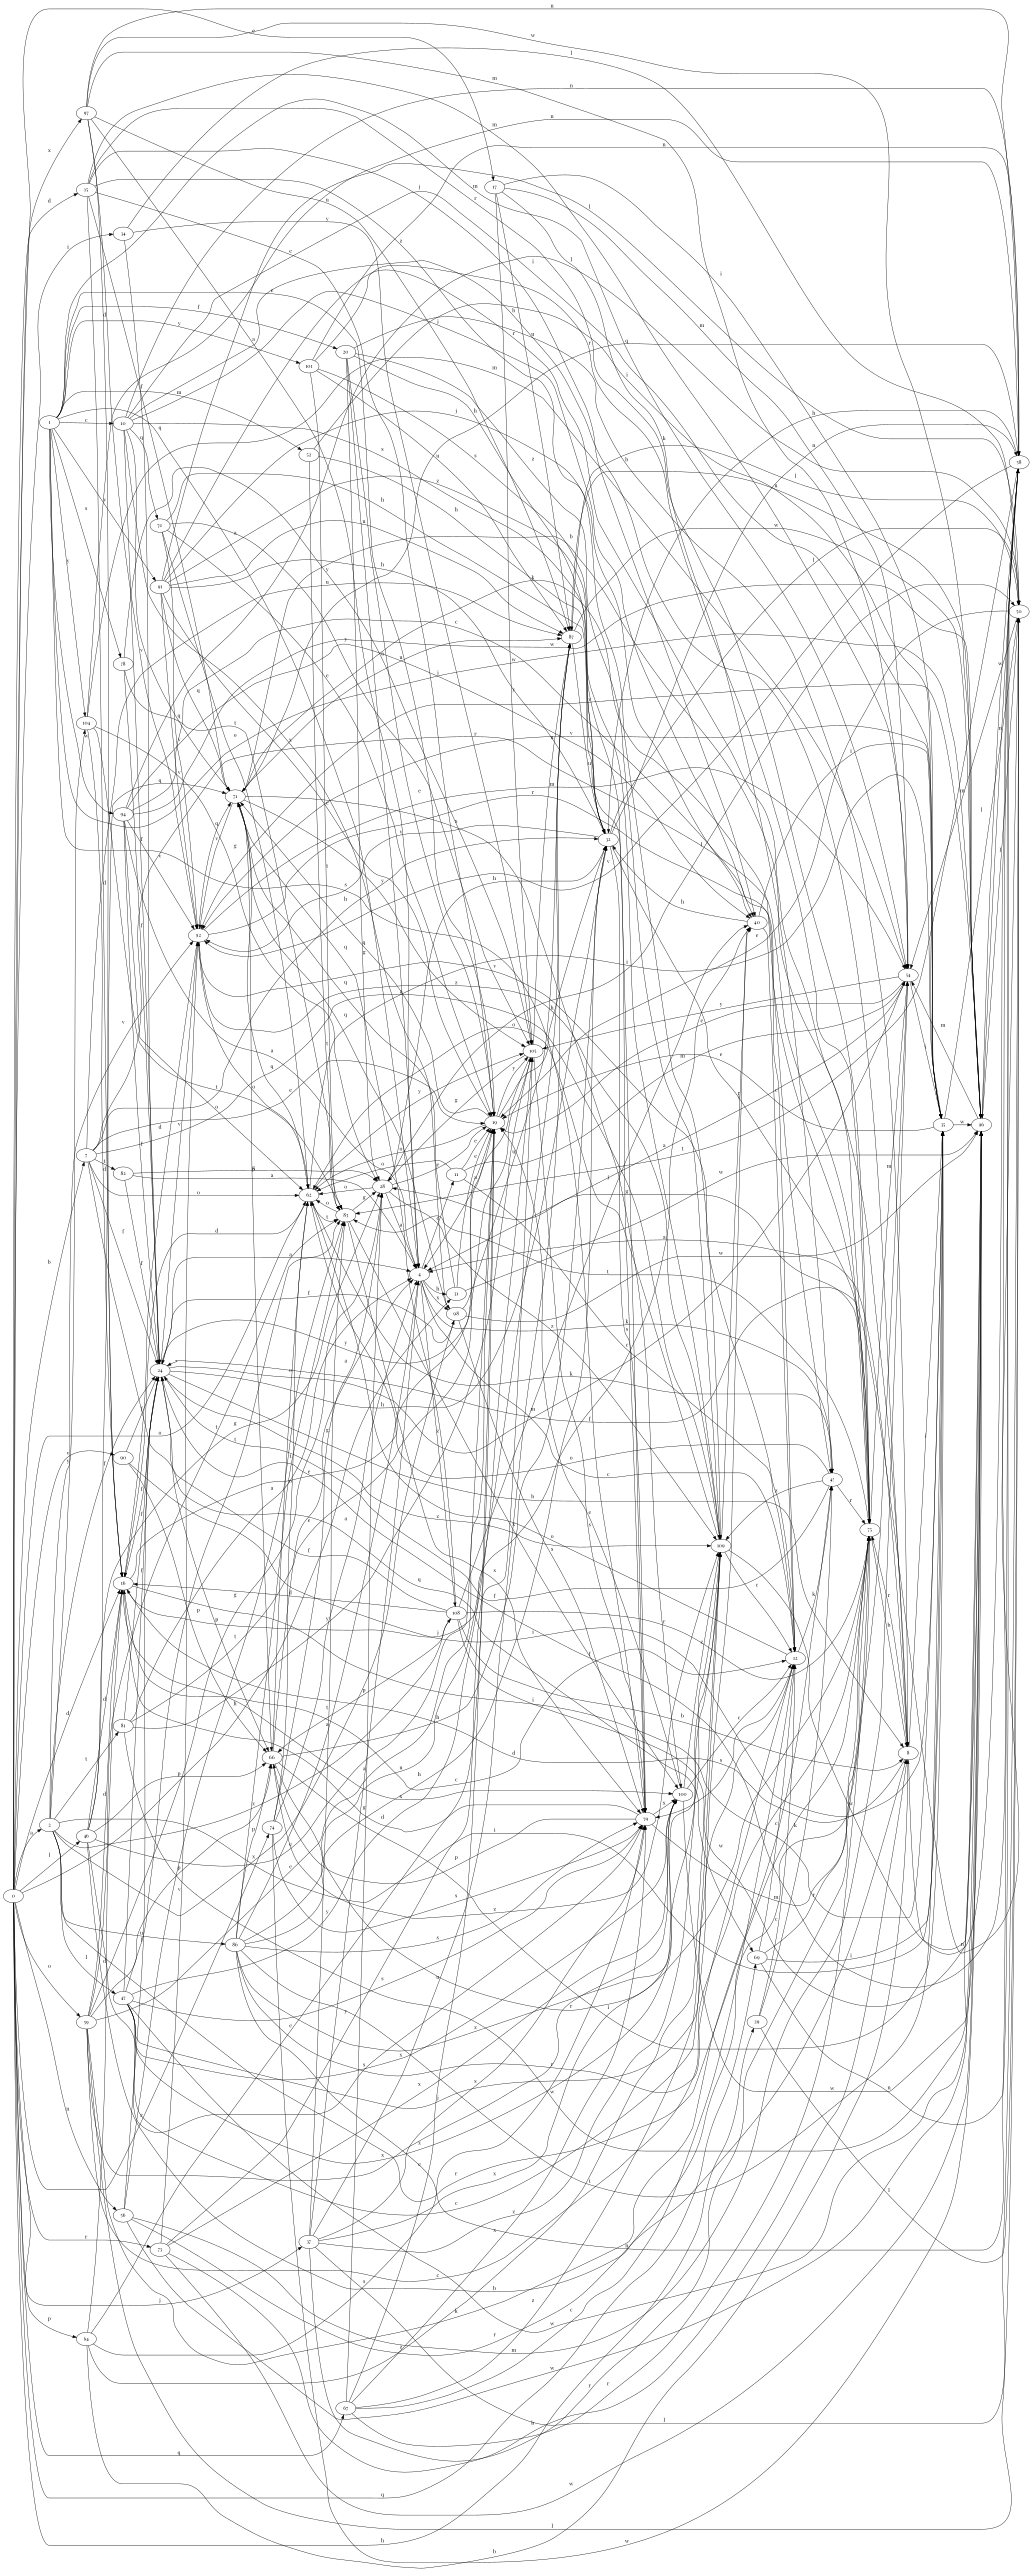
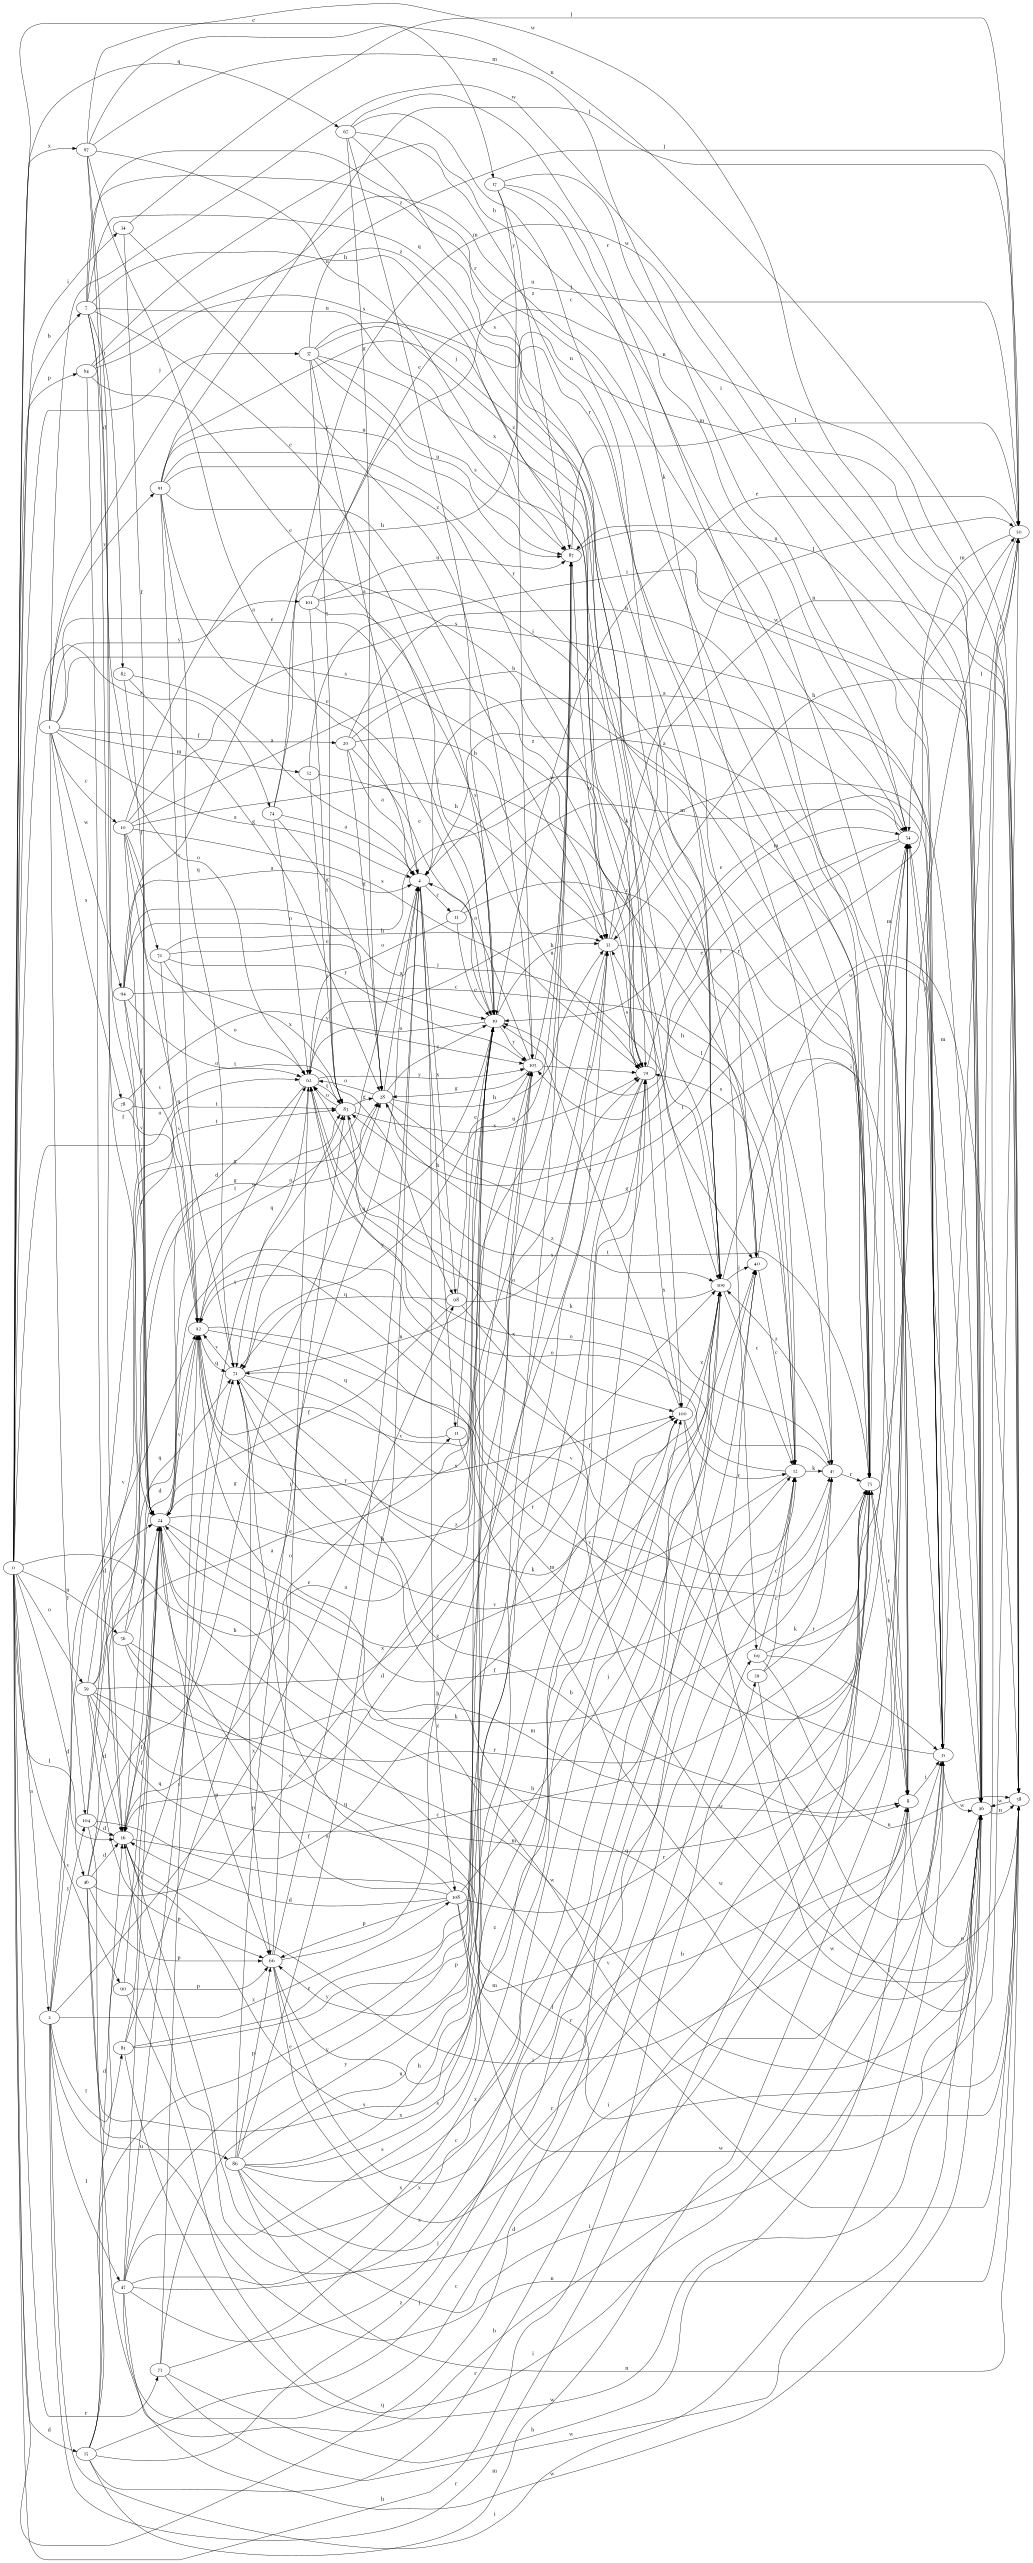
(626, 1476) -> none
